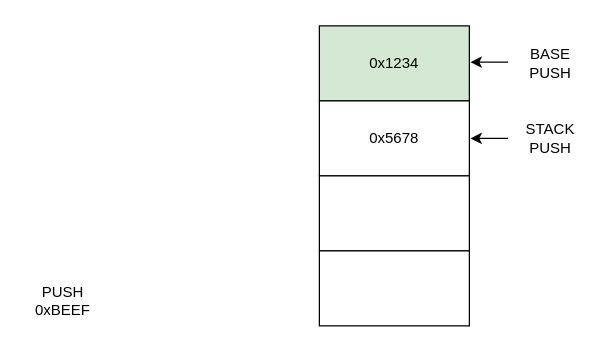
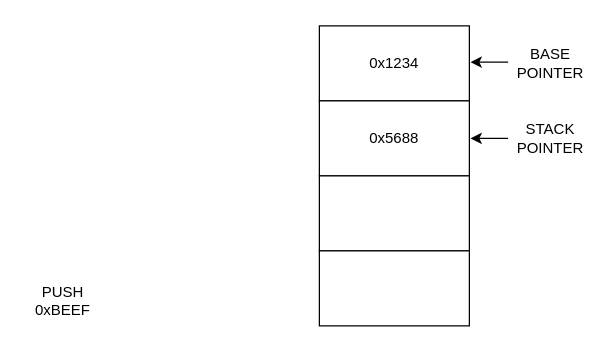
(394, 63) -> (394, 63)
(551, 63) -> (551, 63)
(394, 138) -> (394, 138)
(551, 138) -> (551, 138)
